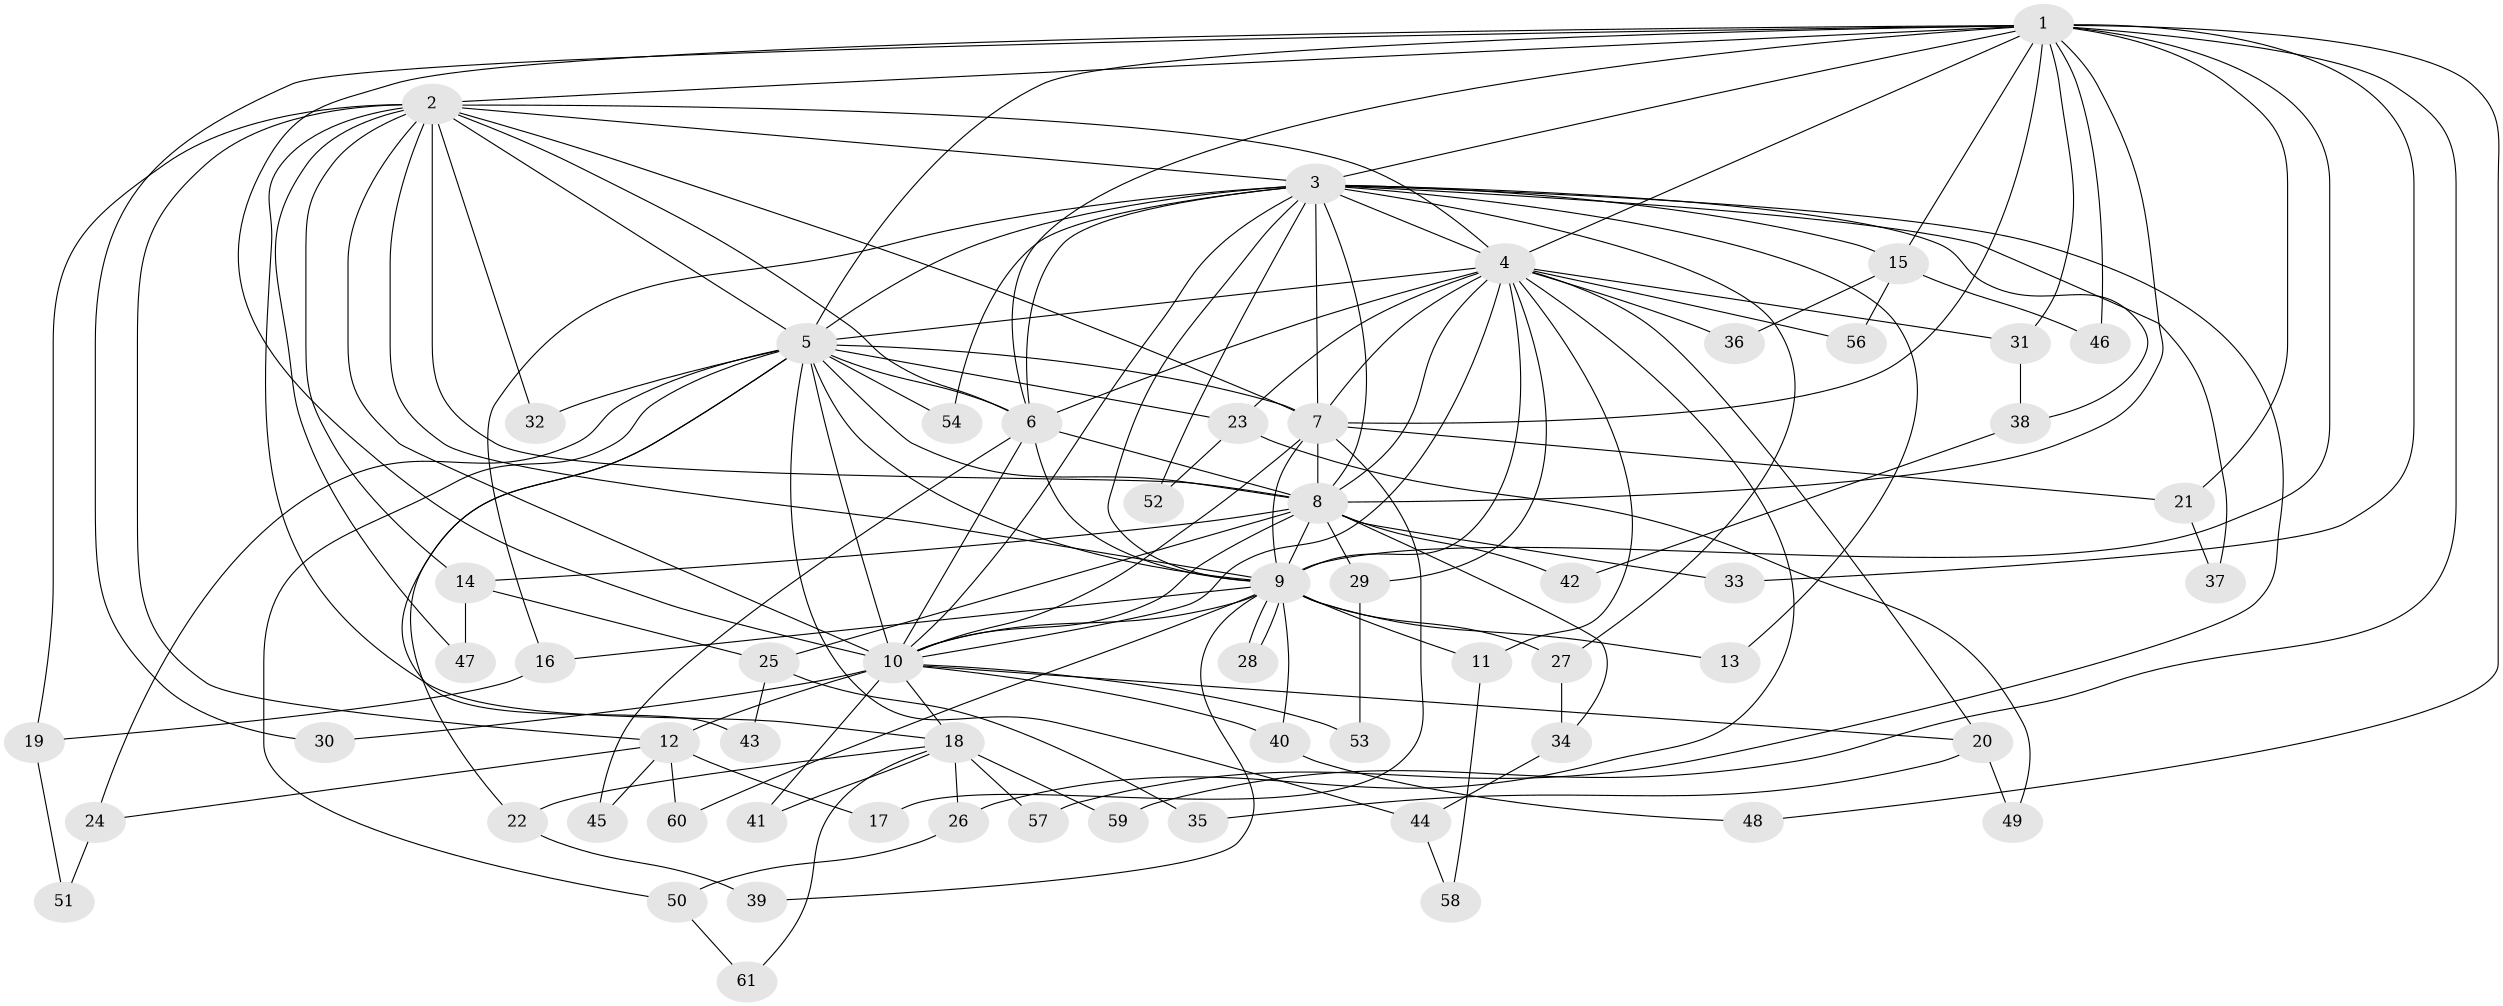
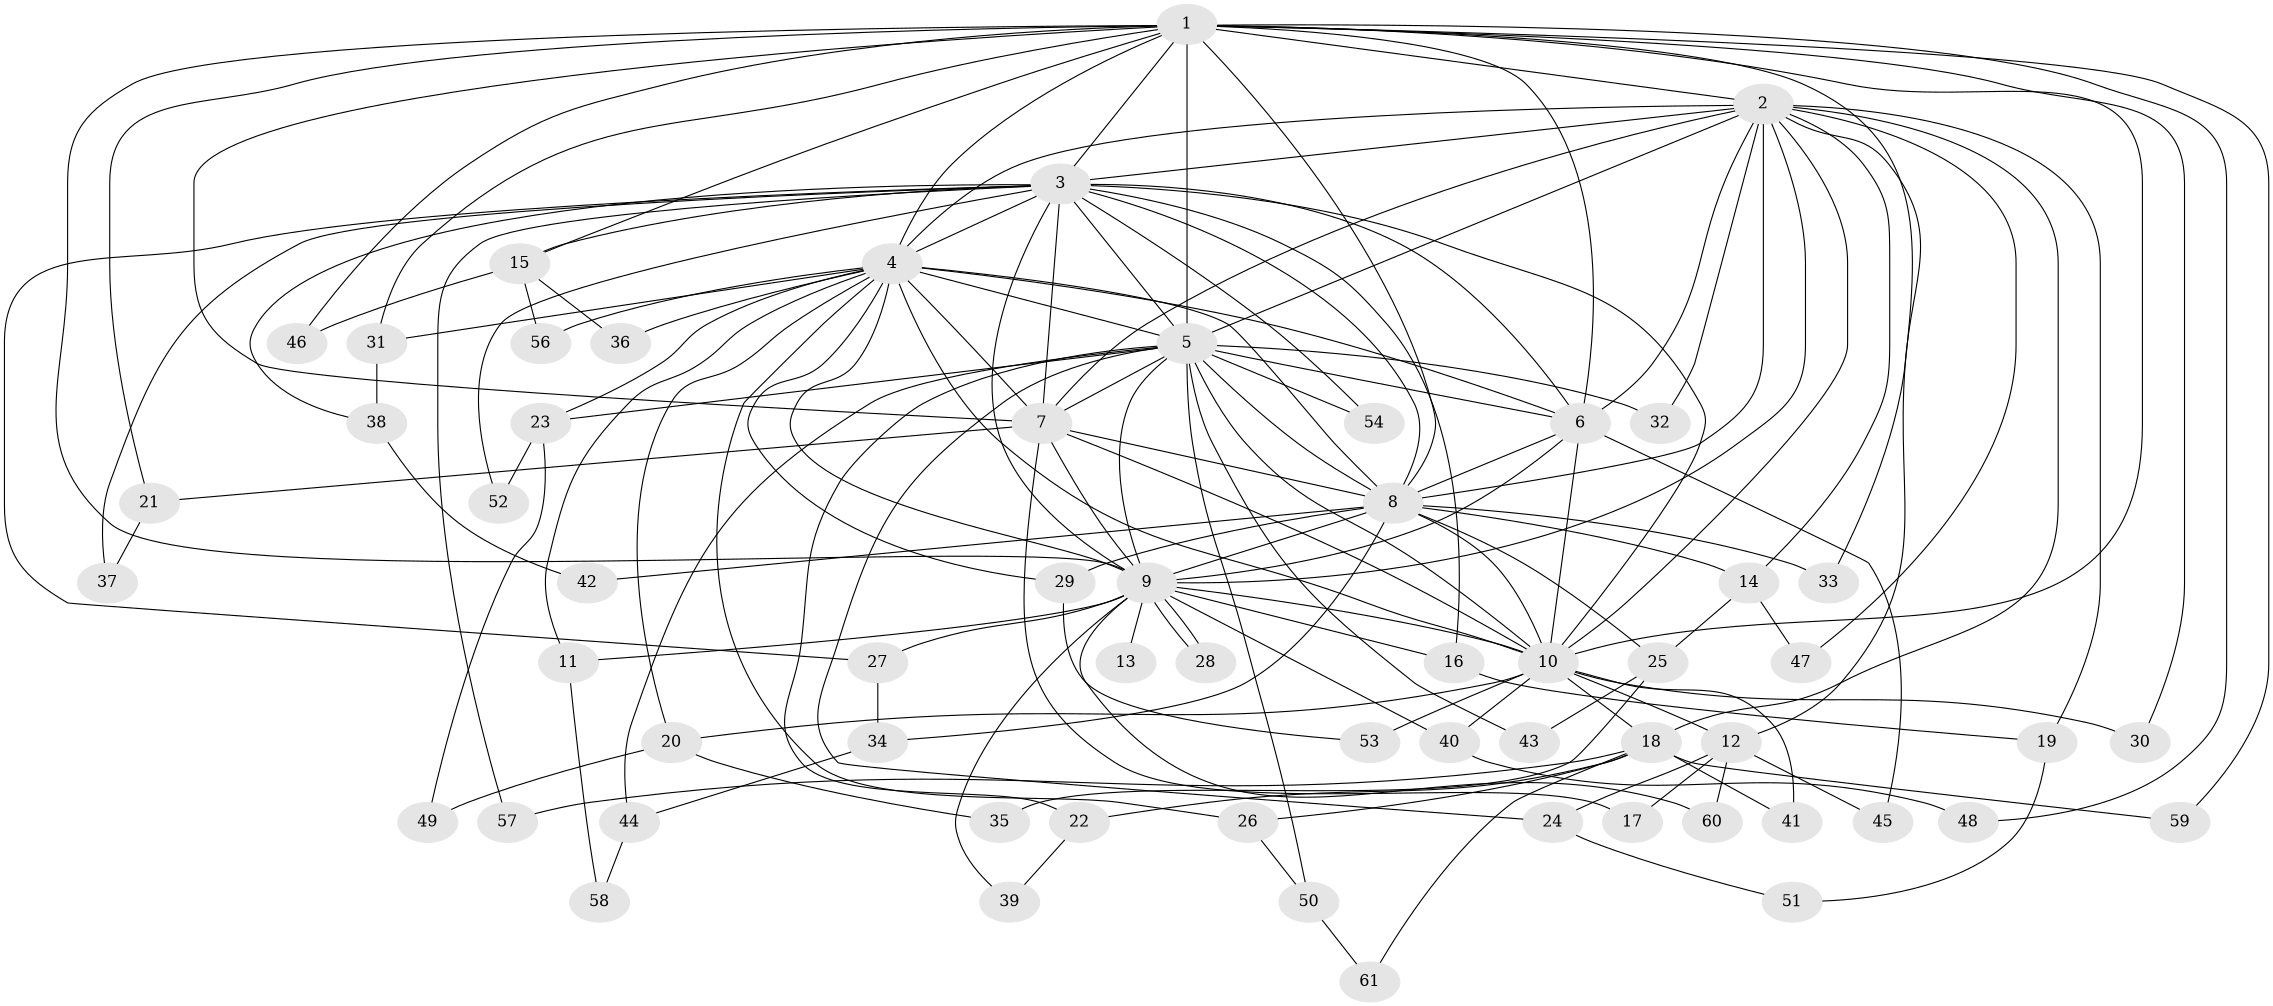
(1817, 273) -> none
